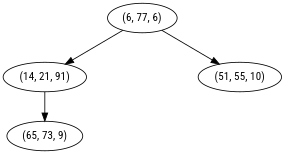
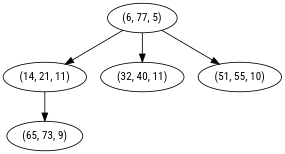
(142, 18) -> (142, 18)
(45, 77) -> (45, 77)
none -> (142, 77)
